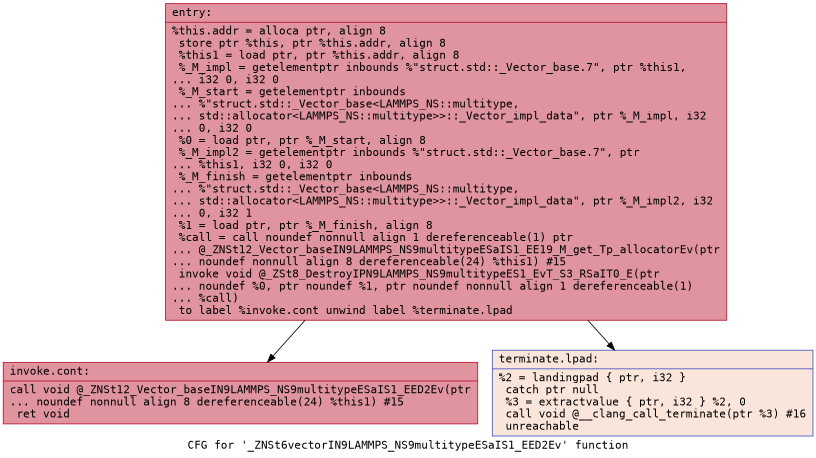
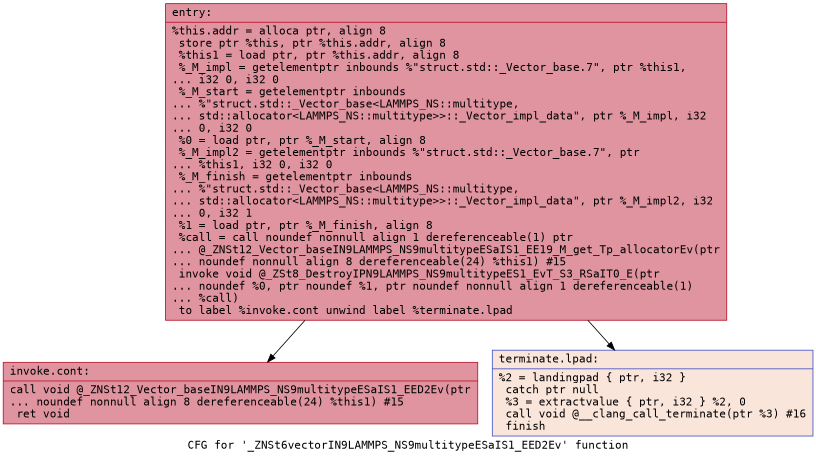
(539, 426) -> (522, 426)
